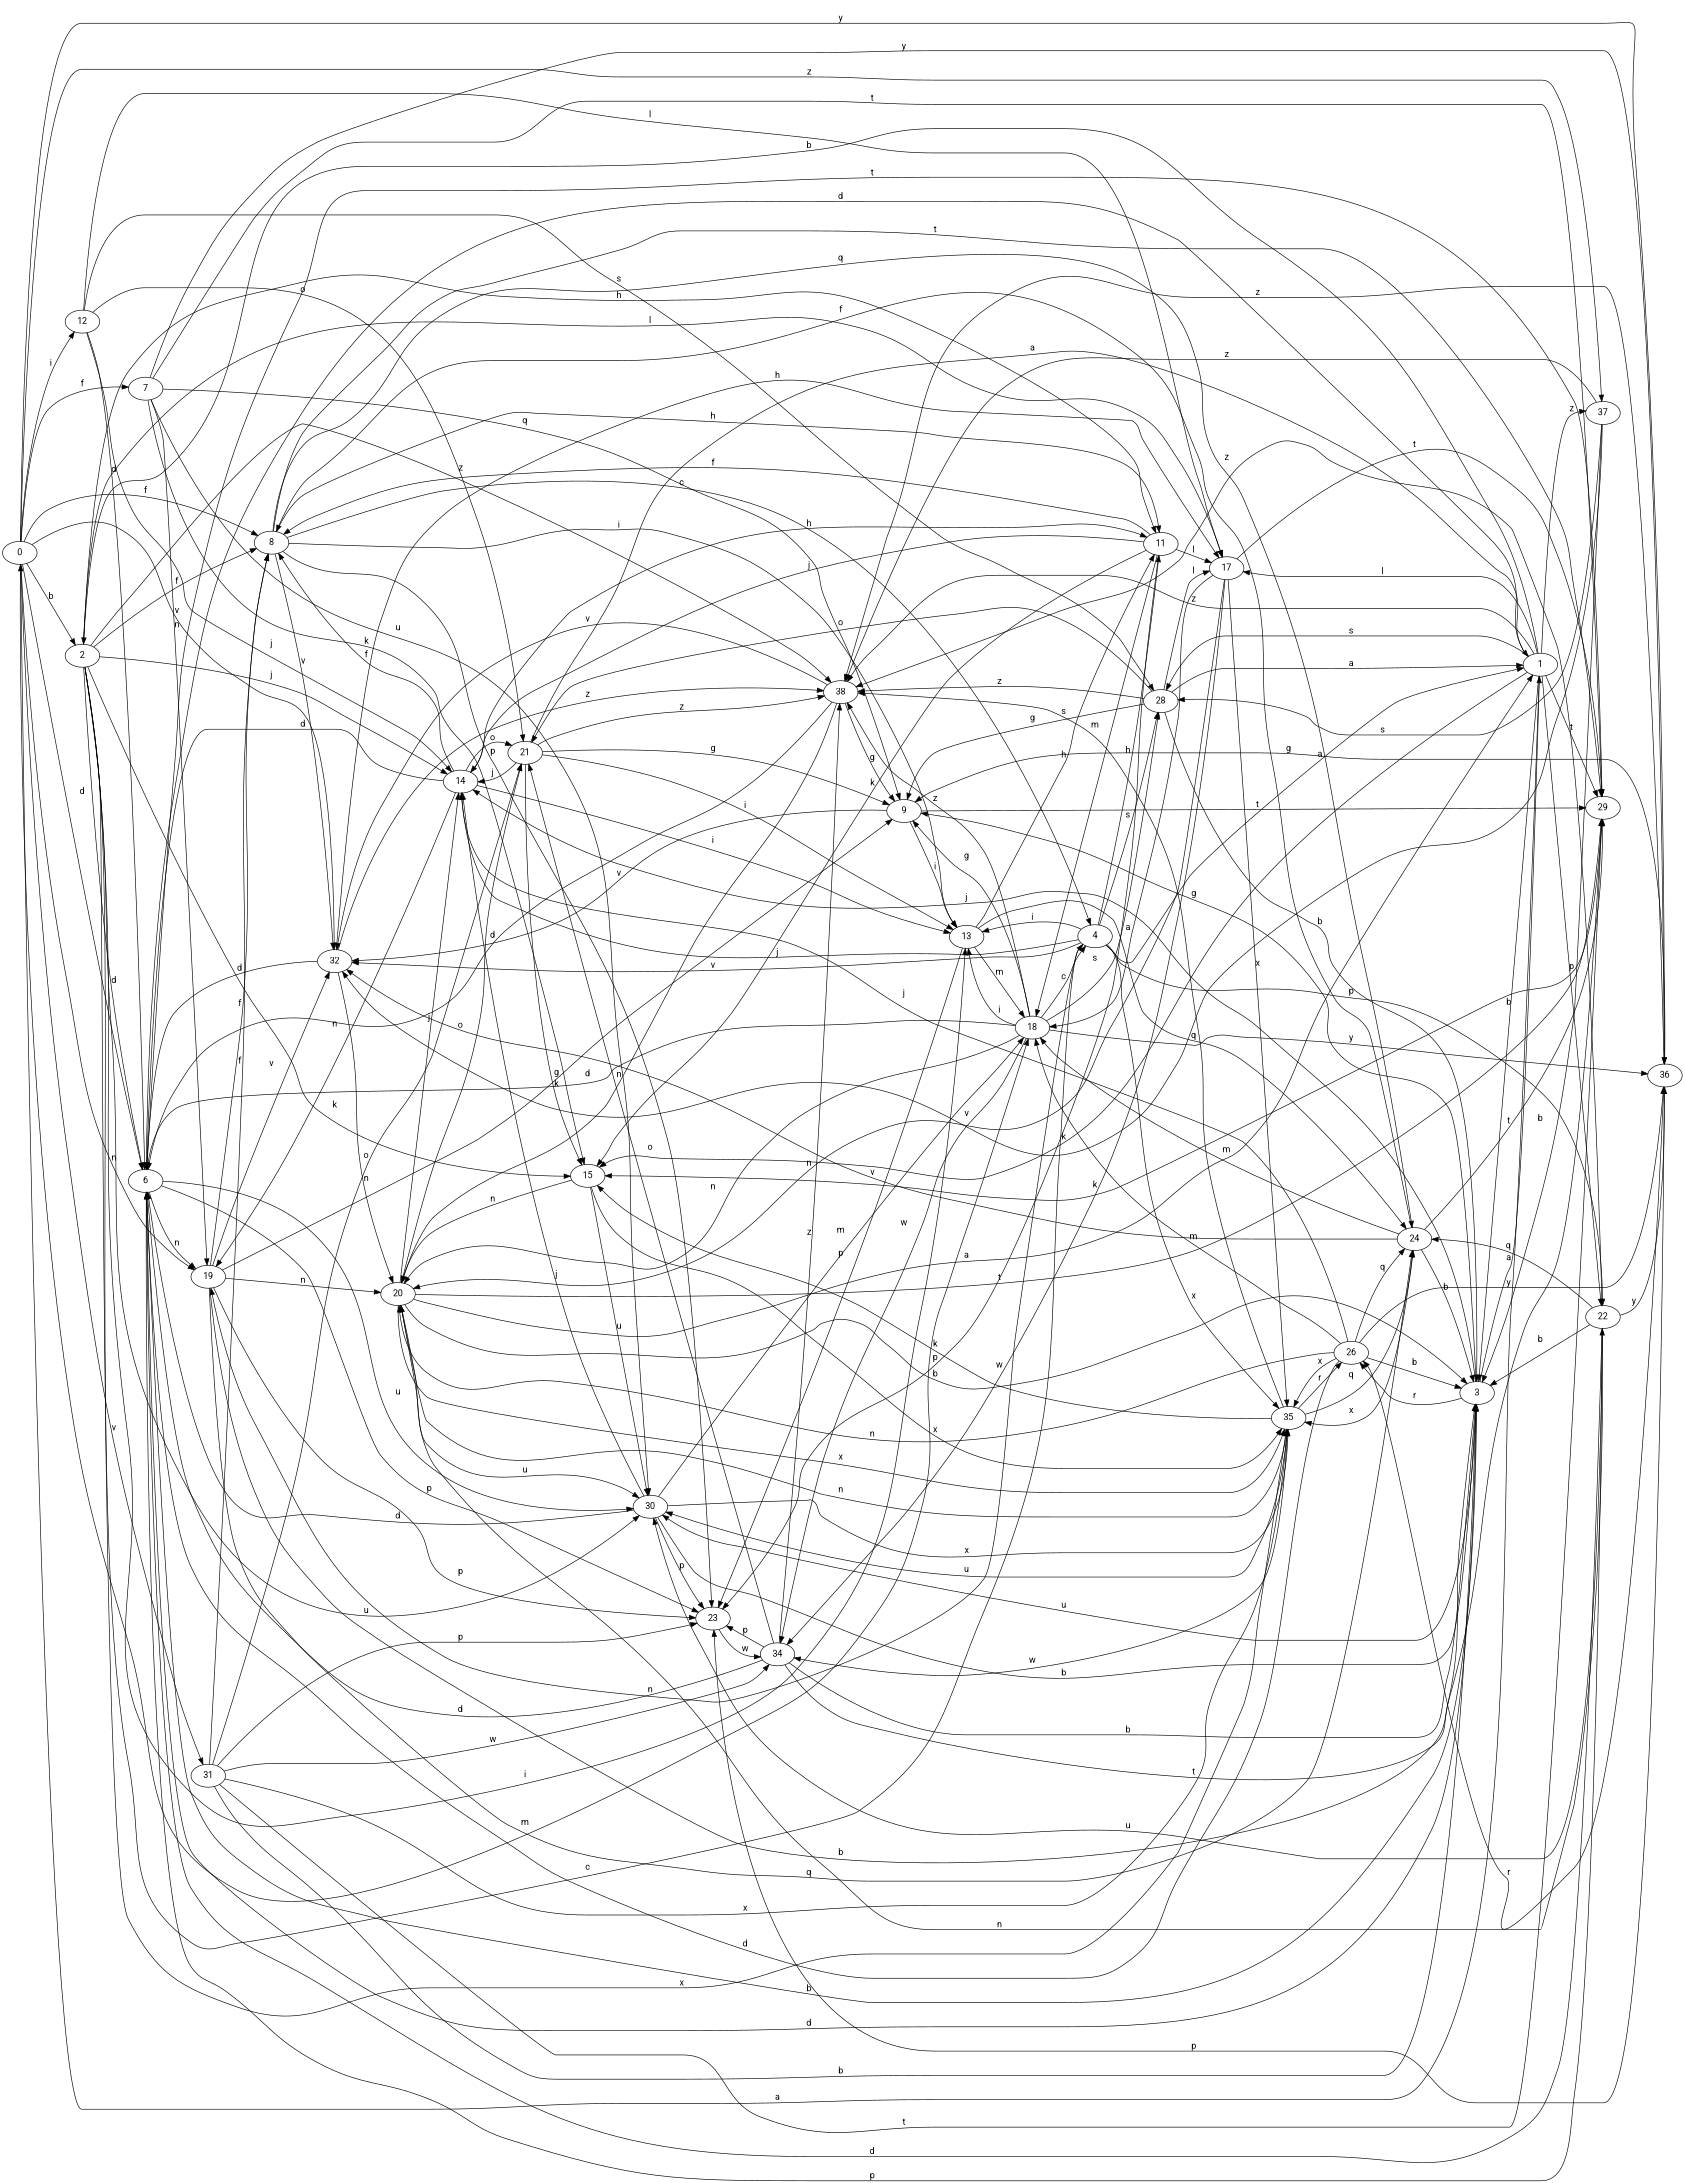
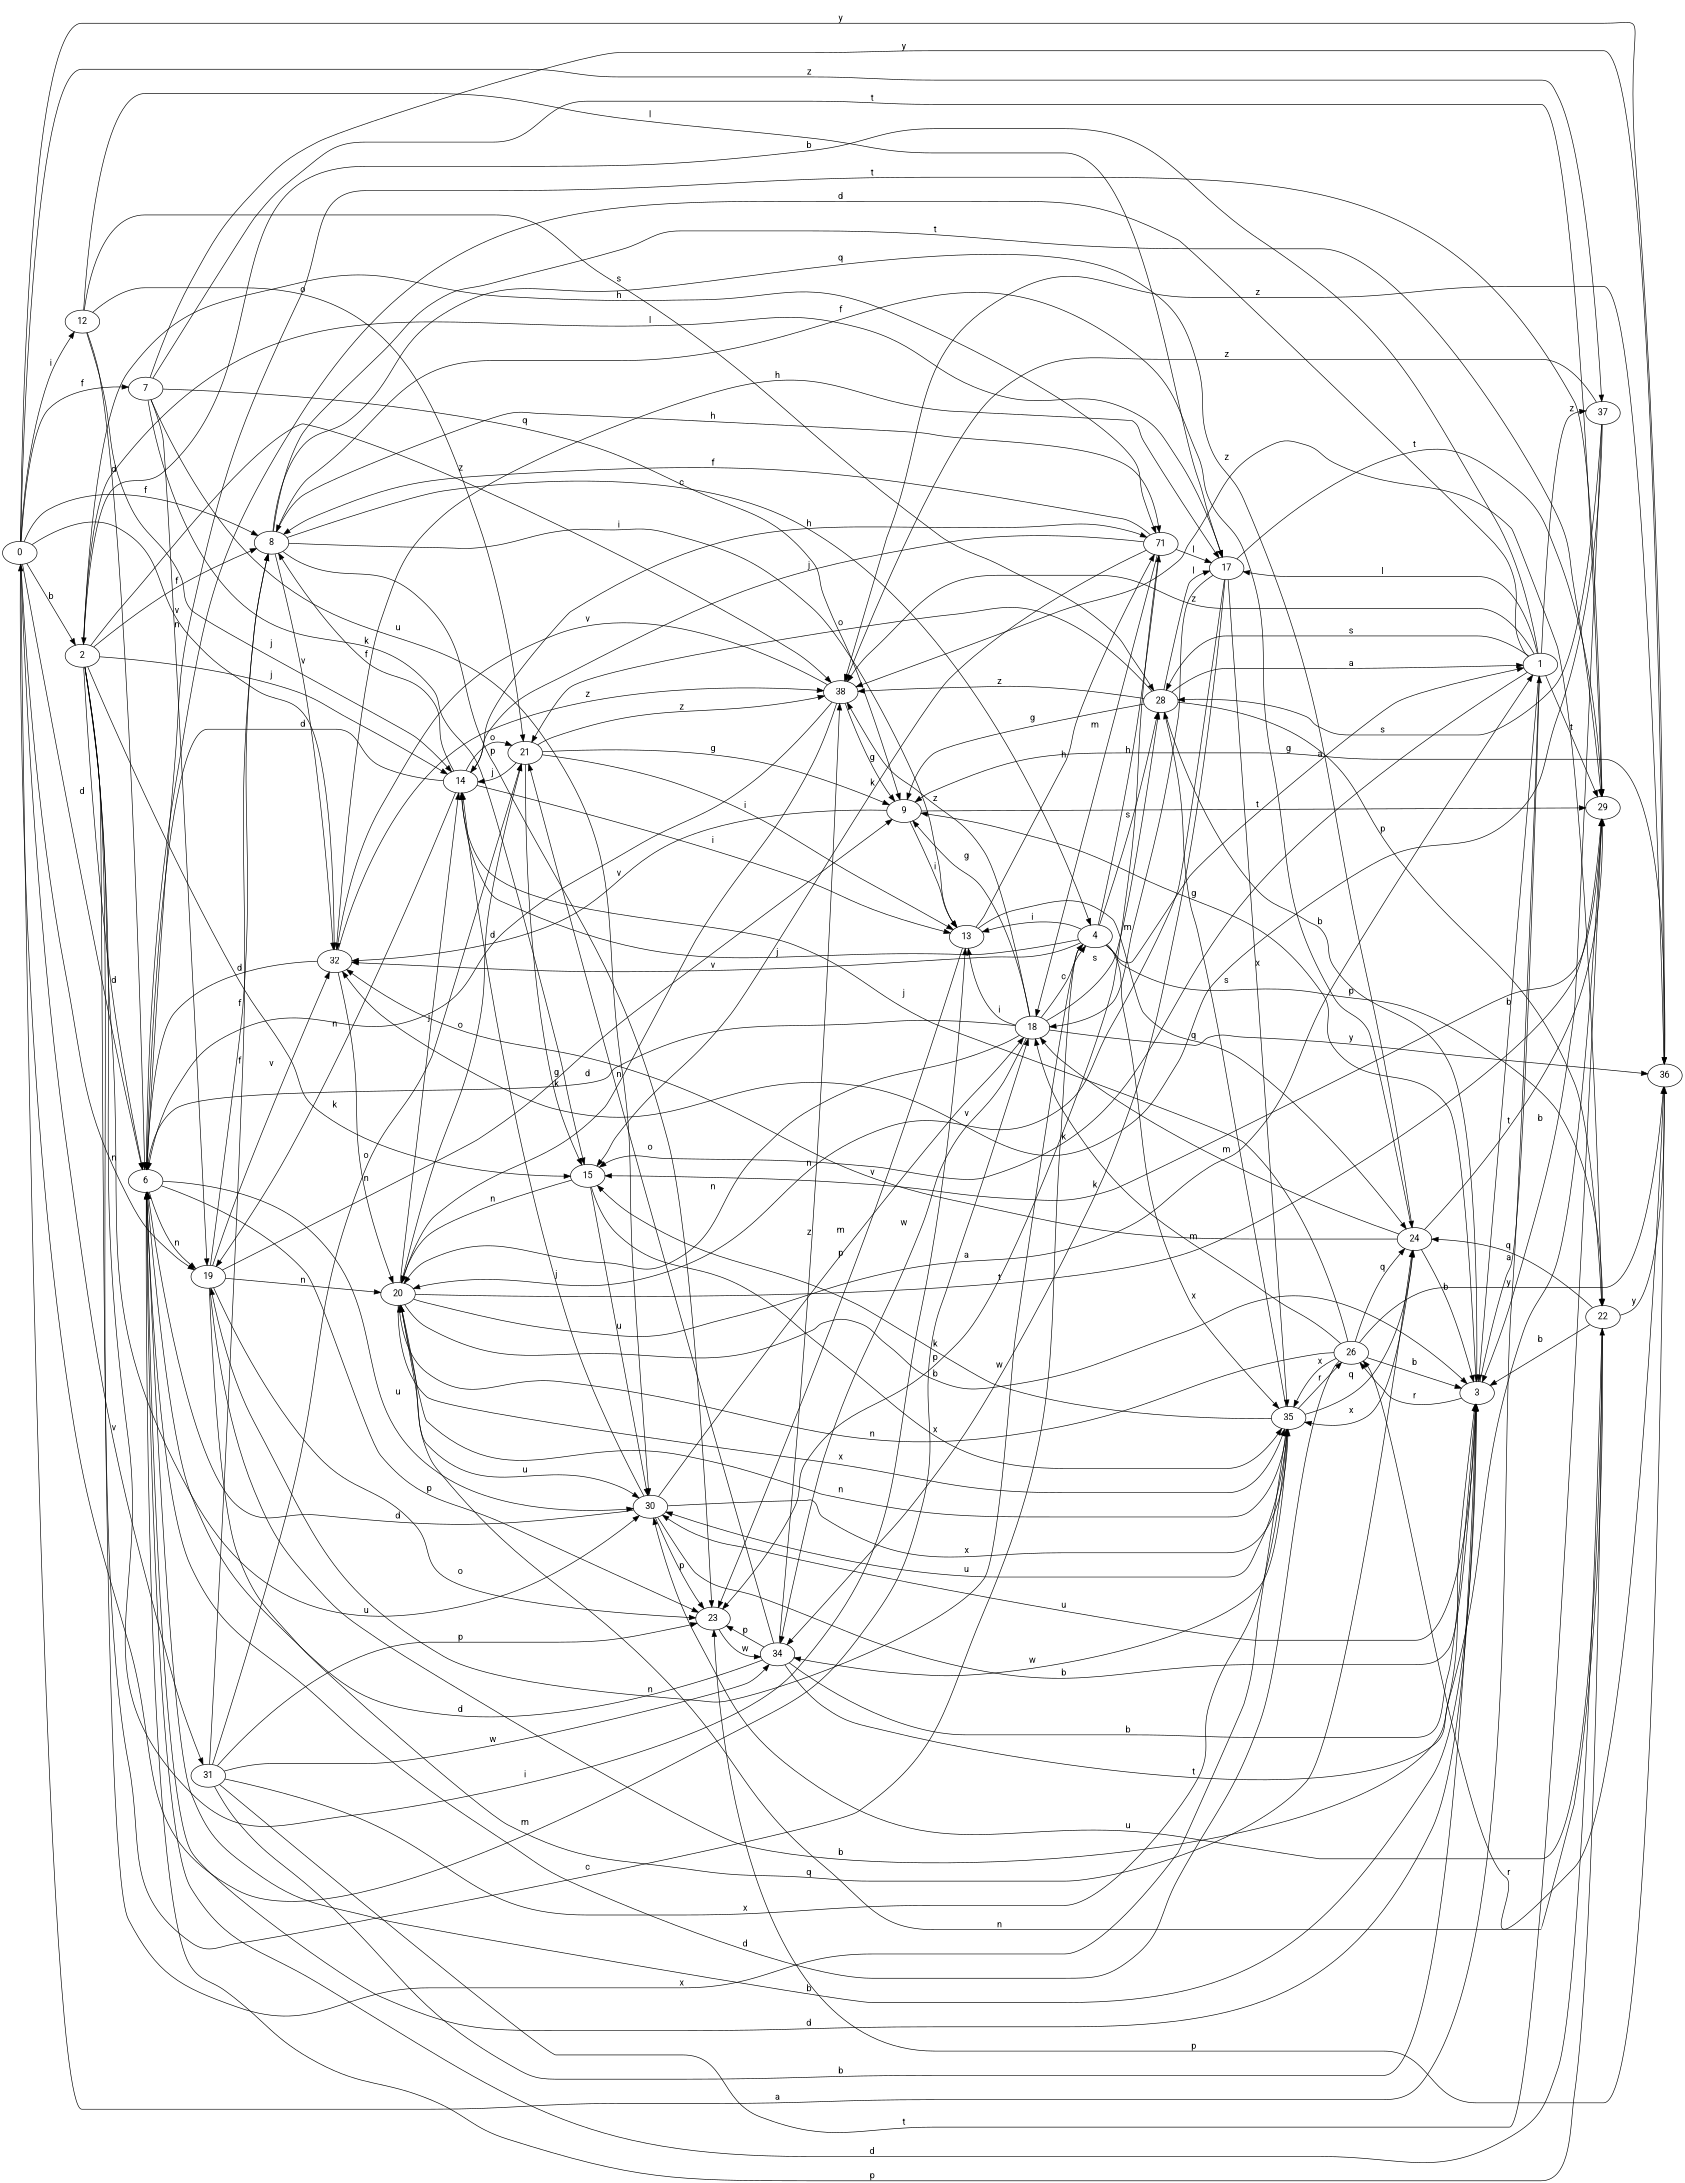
(963, 360) -> none
(1161, 544) -> (1161, 544)
(1096, 895) -> none
(1128, 928) -> (1128, 928)
(1186, 948) -> (1224, 1062)
(1568, 956) -> (1472, 939)
(998, 979) -> none
(461, 1572) -> (461, 1572)
